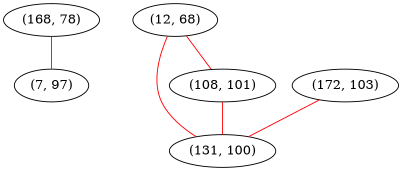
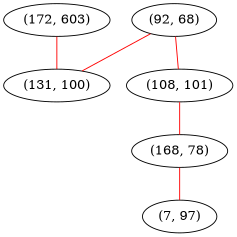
(175, 20) -> (174, 20)
(345, 86) -> (57, 20)
(223, 118) -> (180, 118)
